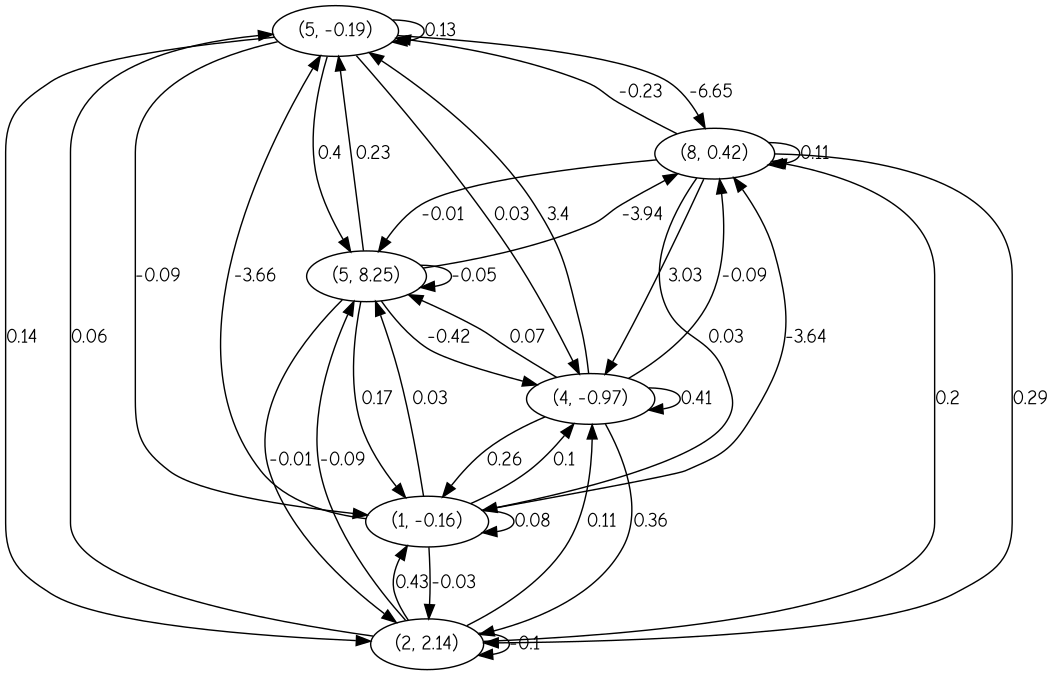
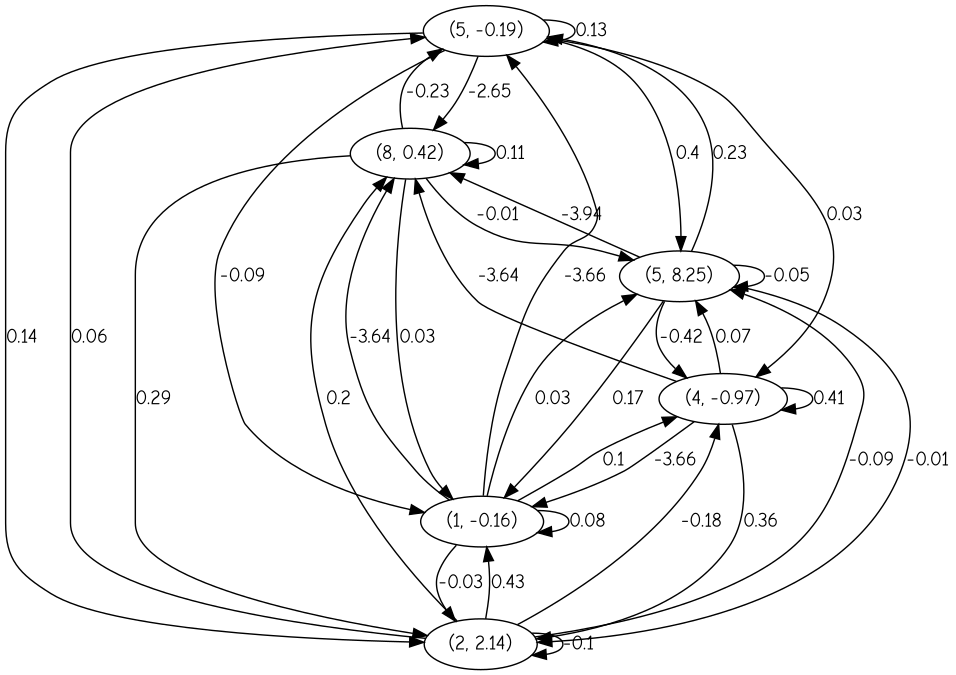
(711, 92) -> (490, 92)
(525, 191) -> none
(745, 276) -> (499, 276)
(651, 290) -> none
(505, 460) -> (676, 460)
(602, 522) -> (702, 522)
